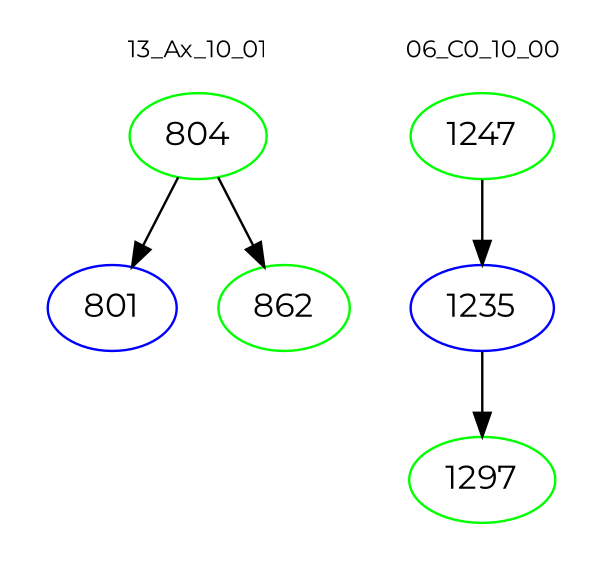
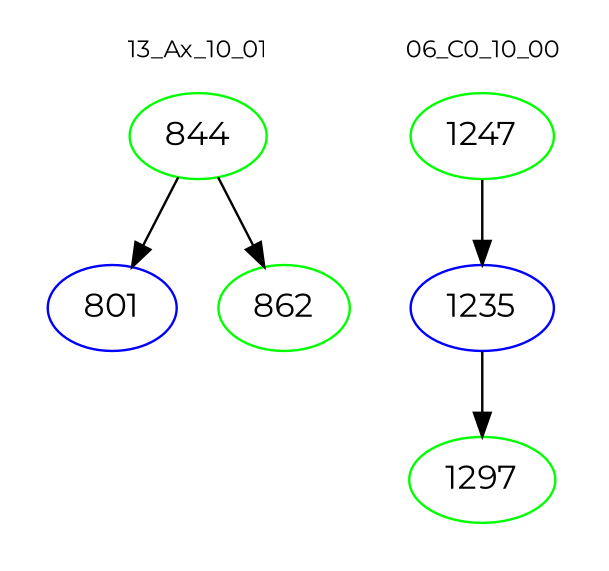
(198, 136) -> (198, 136)
